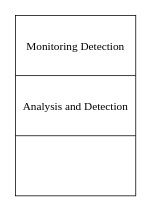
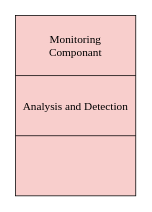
(75, 45) -> (75, 45)
(75, 105) -> (75, 105)
